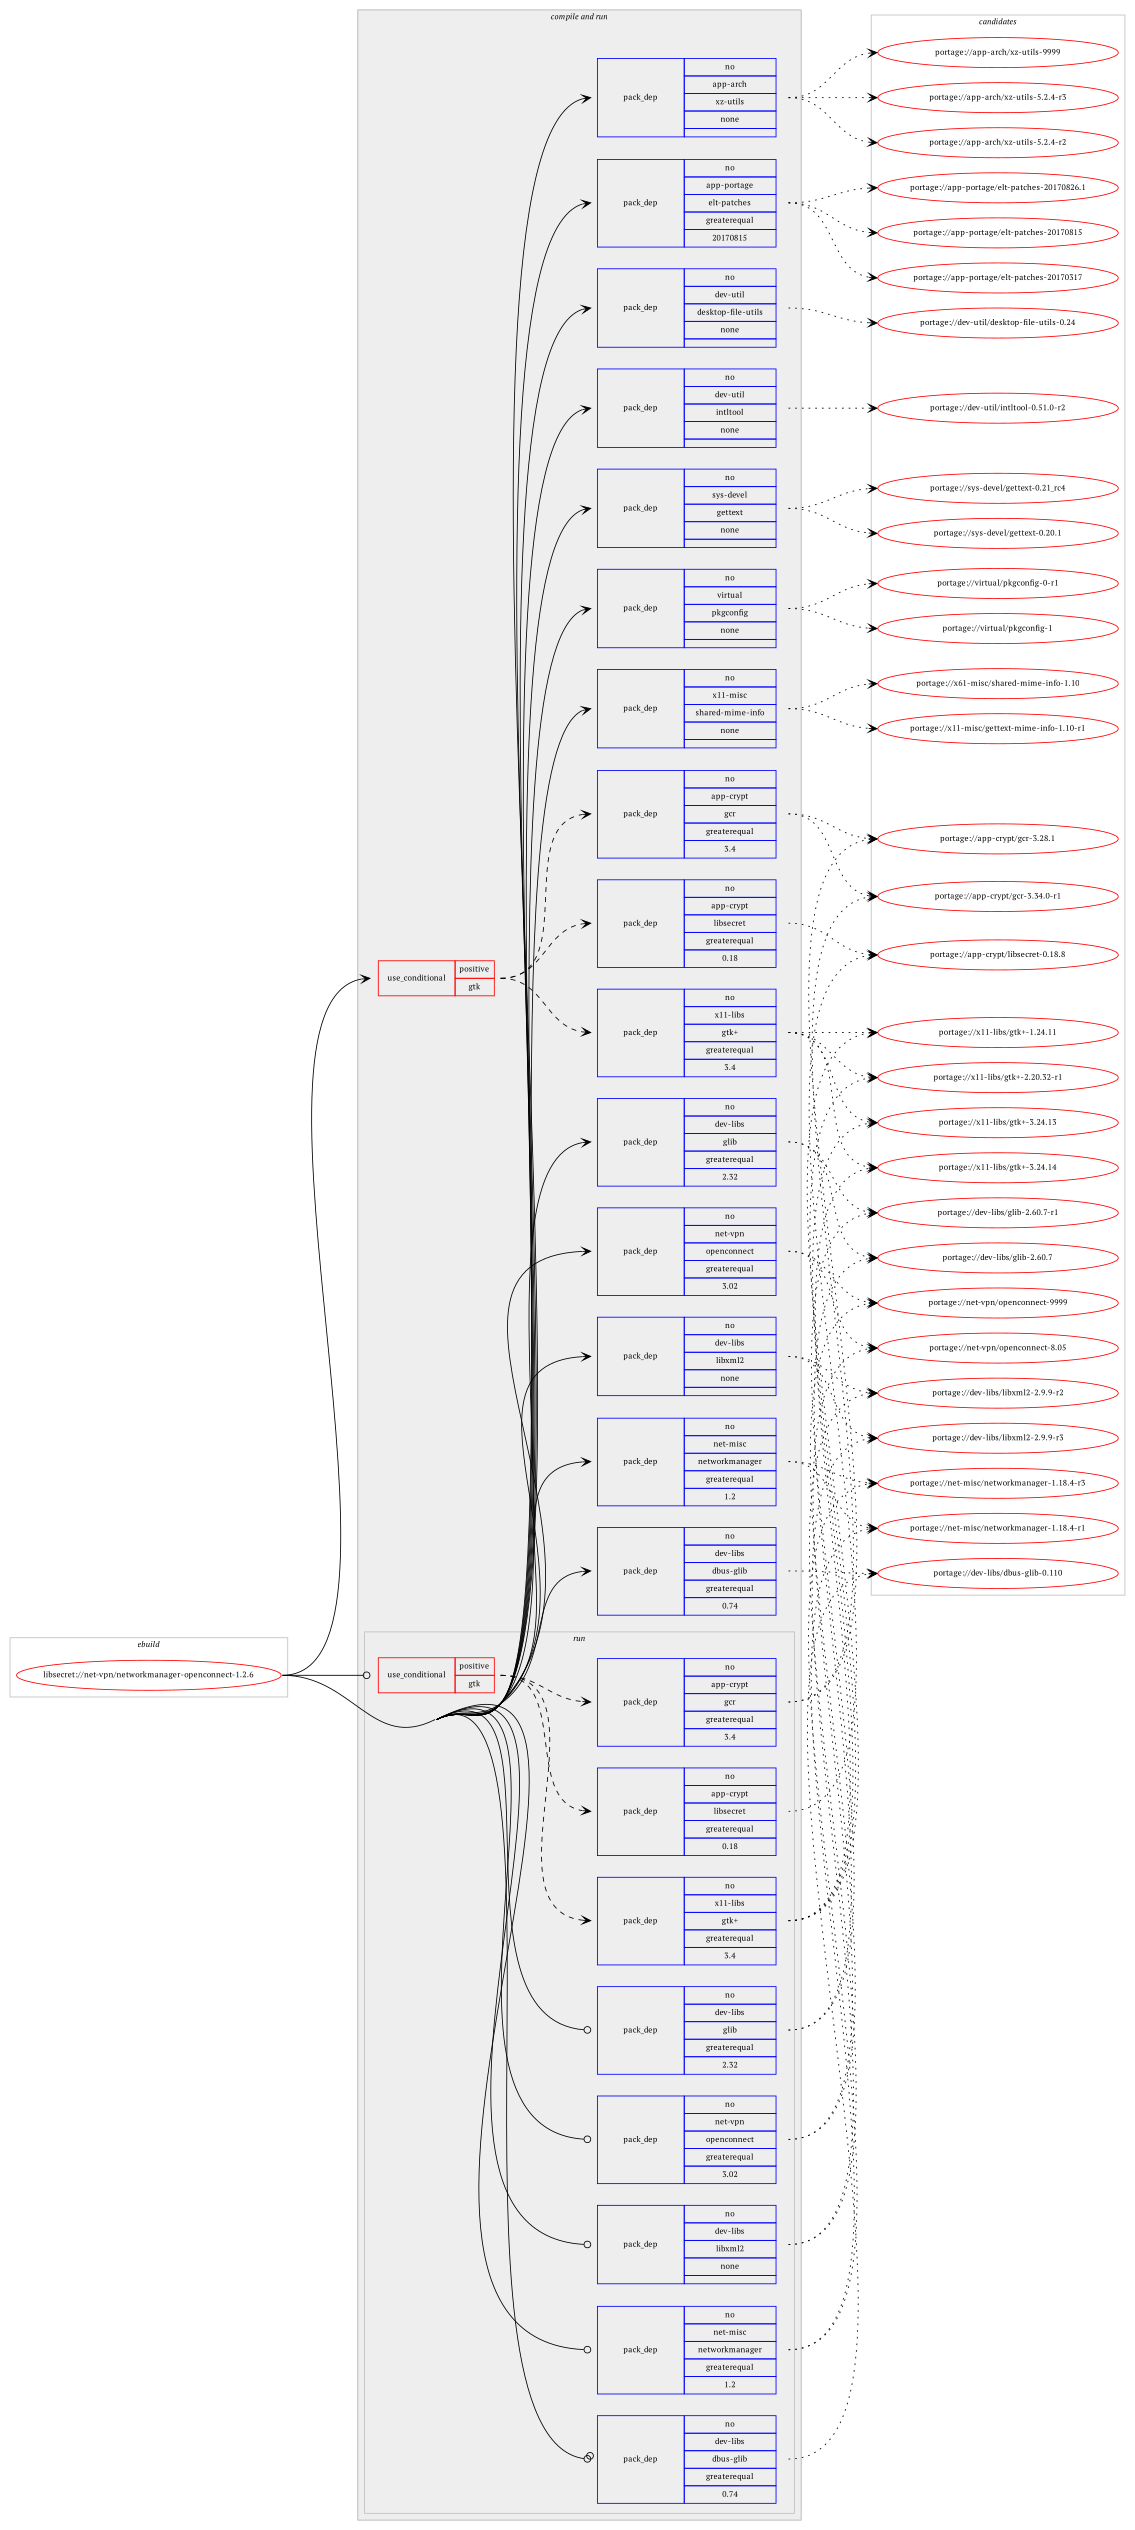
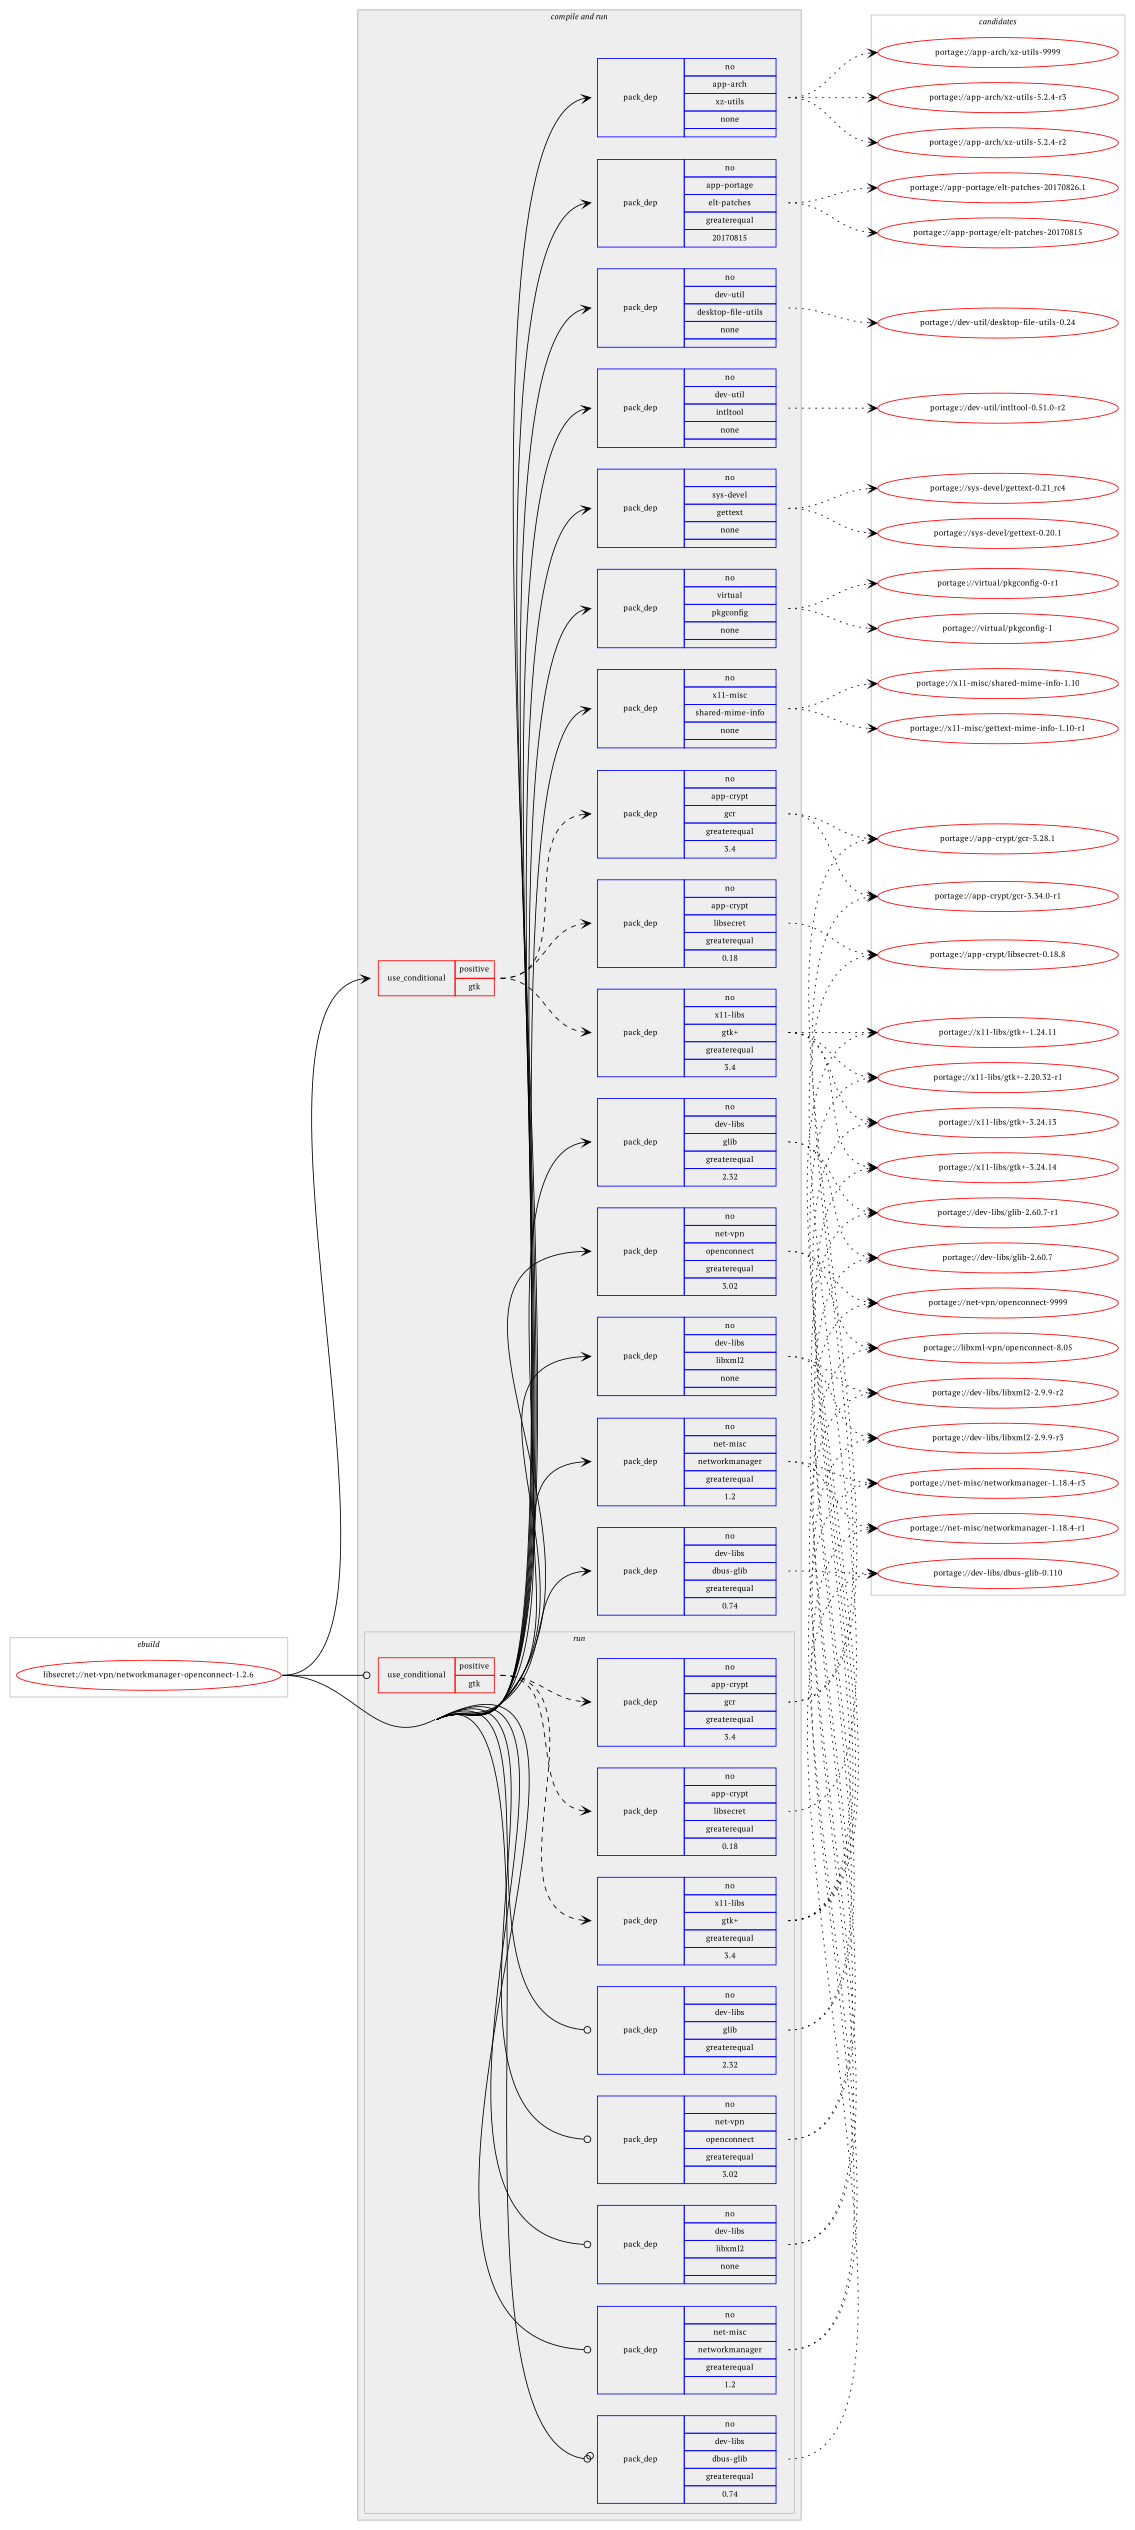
(998, 278) -> none
(998, 684) -> (998, 684)
(998, 1348) -> (998, 1348)
